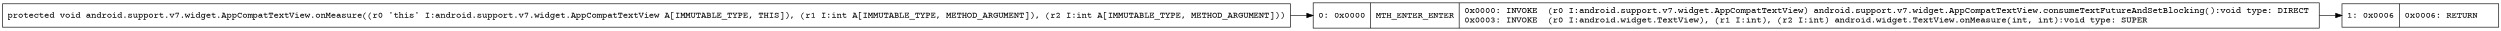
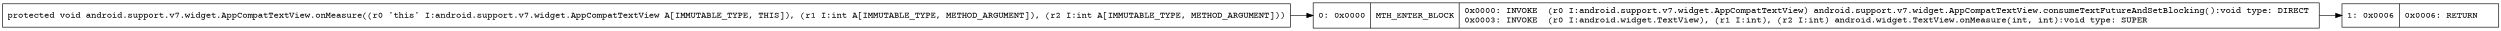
(1415, 15) -> (1415, 15)
